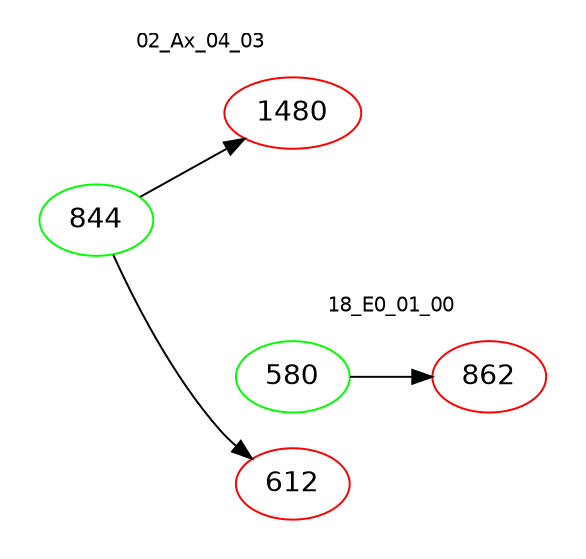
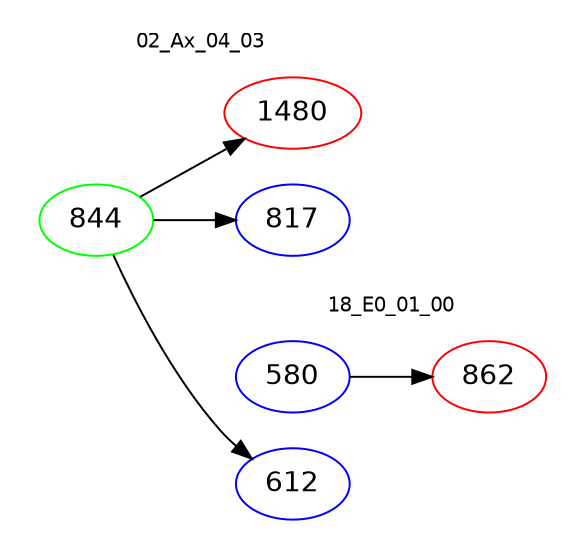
none -> (293, 220)
(293, 377) -> (293, 377)
(293, 484) -> (293, 484)
